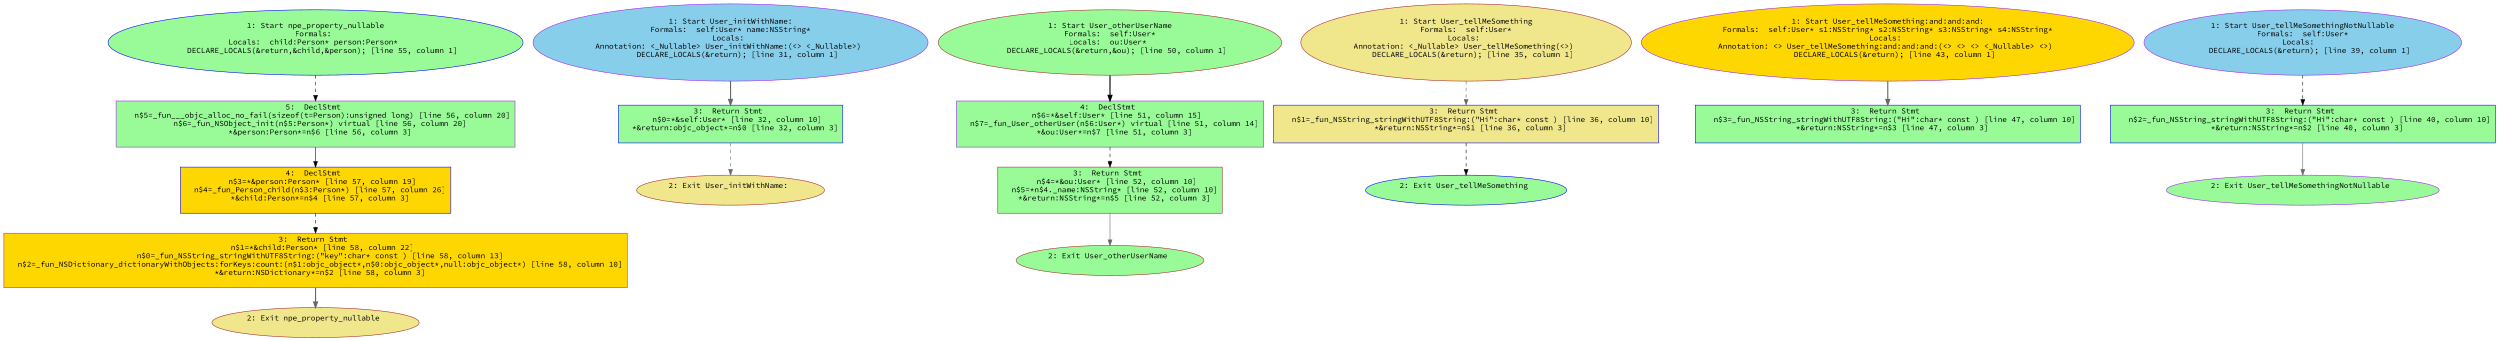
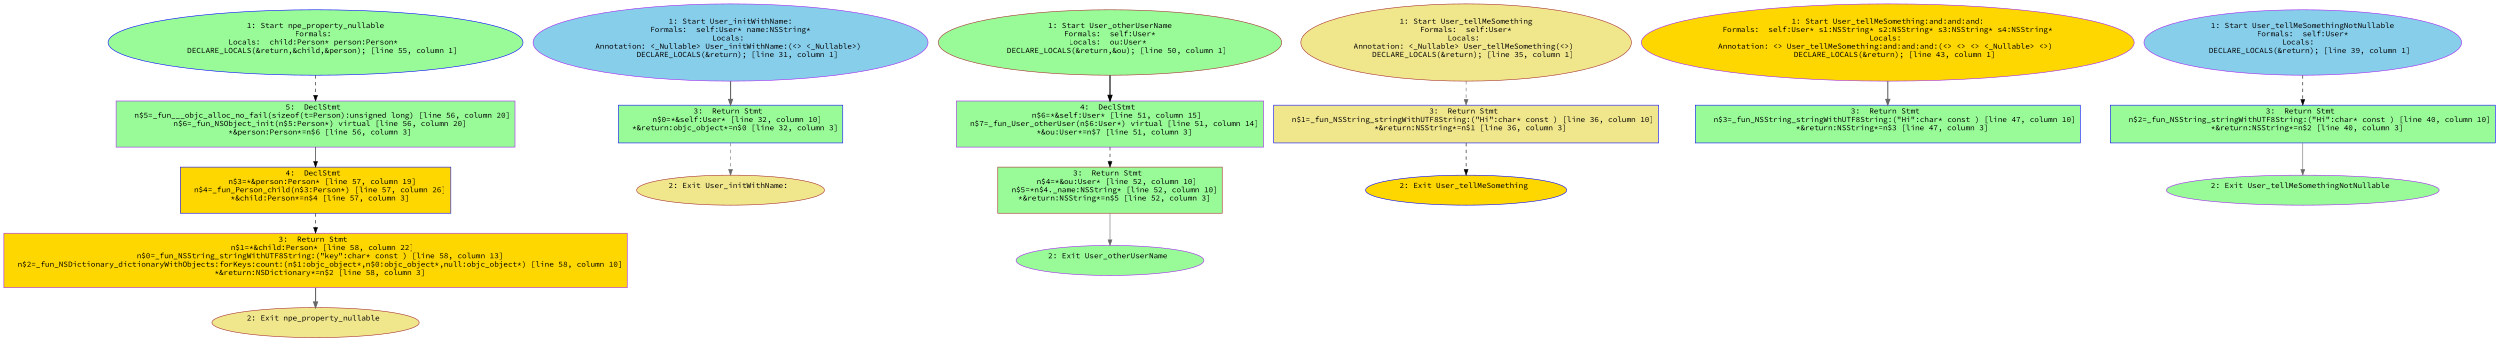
(1466, 190) -> (1466, 190)
(1110, 260) -> (1110, 260)
